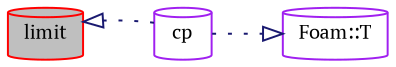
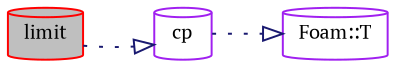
(129, 21) -> (109, 47)
